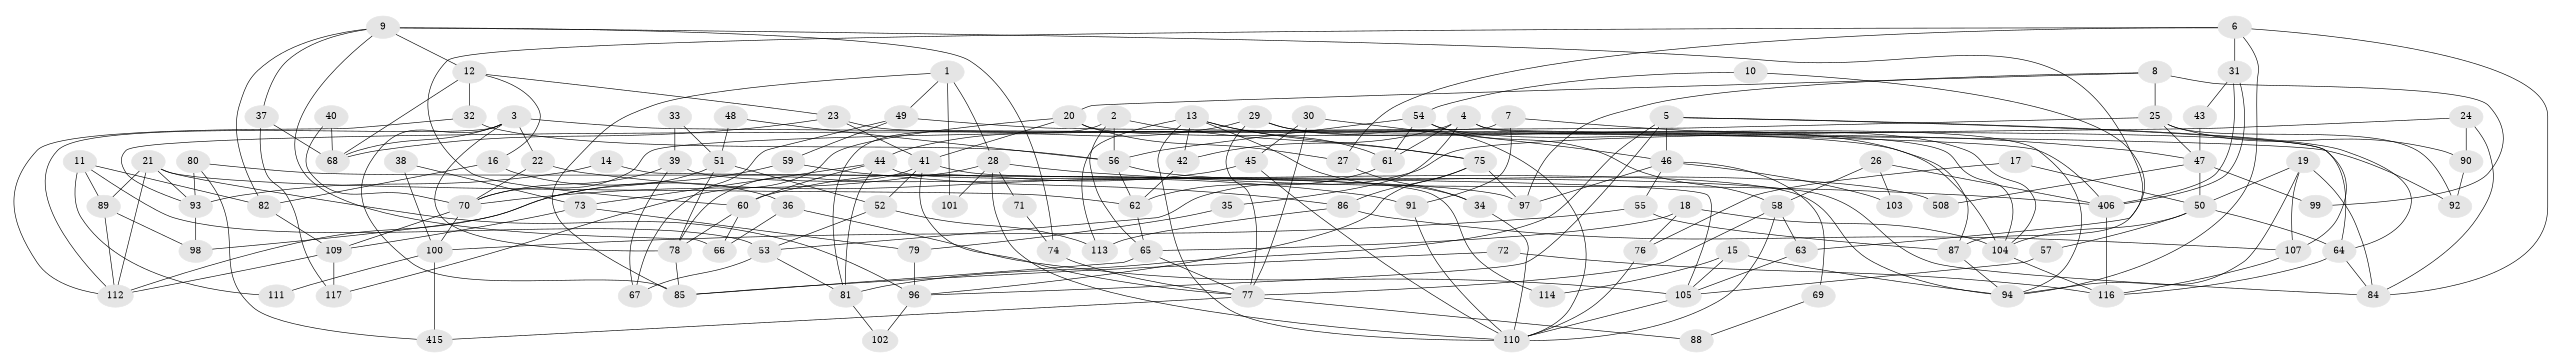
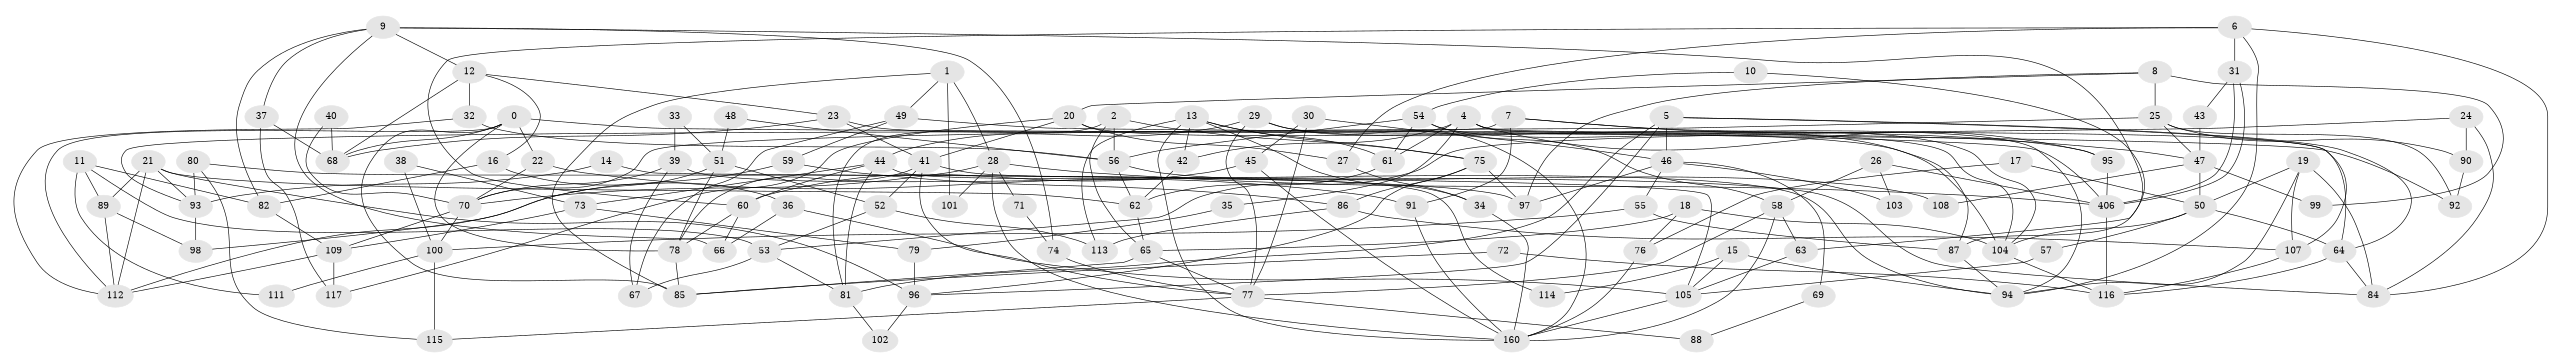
(514, 117) -> (514, 117)
none -> (2108, 162)
(1941, 206) -> (1941, 206)
(435, 341) -> (435, 341)
(1512, 341) -> (1512, 341)
